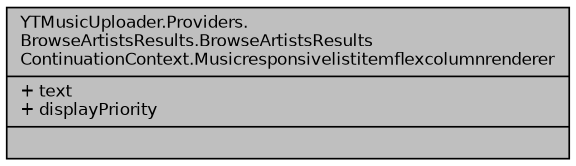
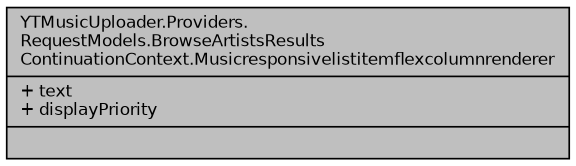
(197, 41) -> (173, 41)
